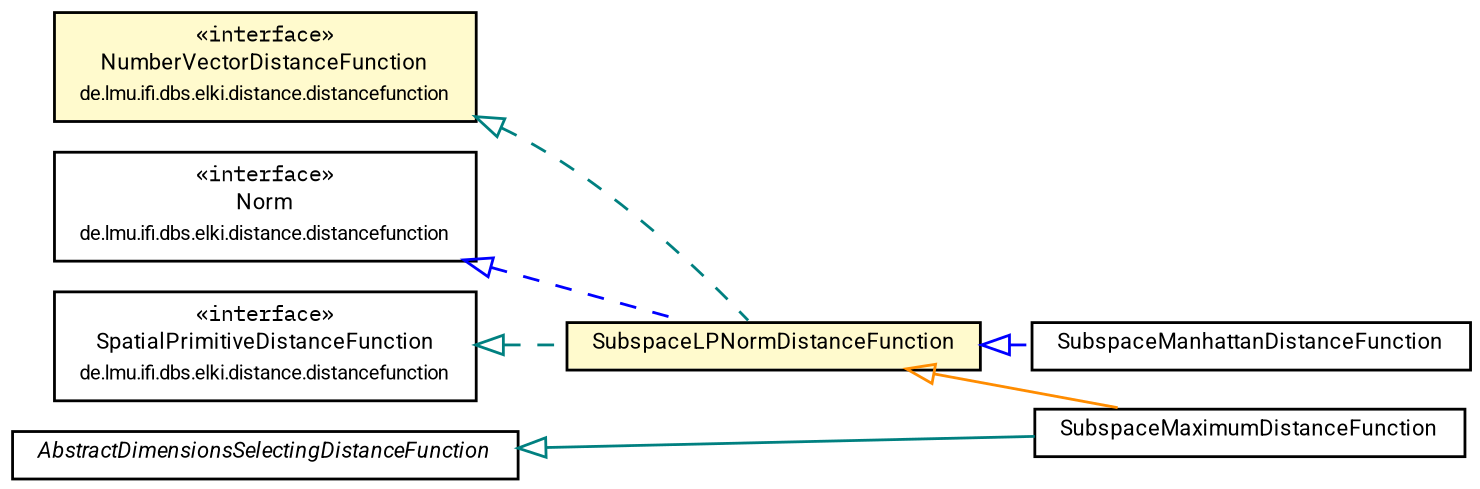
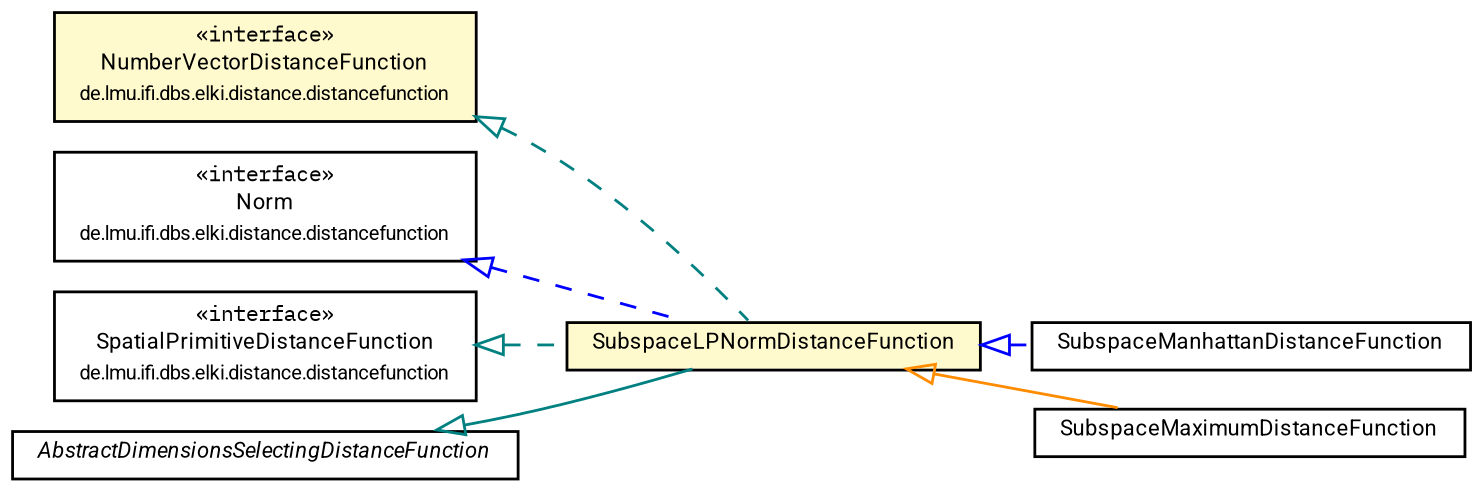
(791, 442) -> (579, 400)
